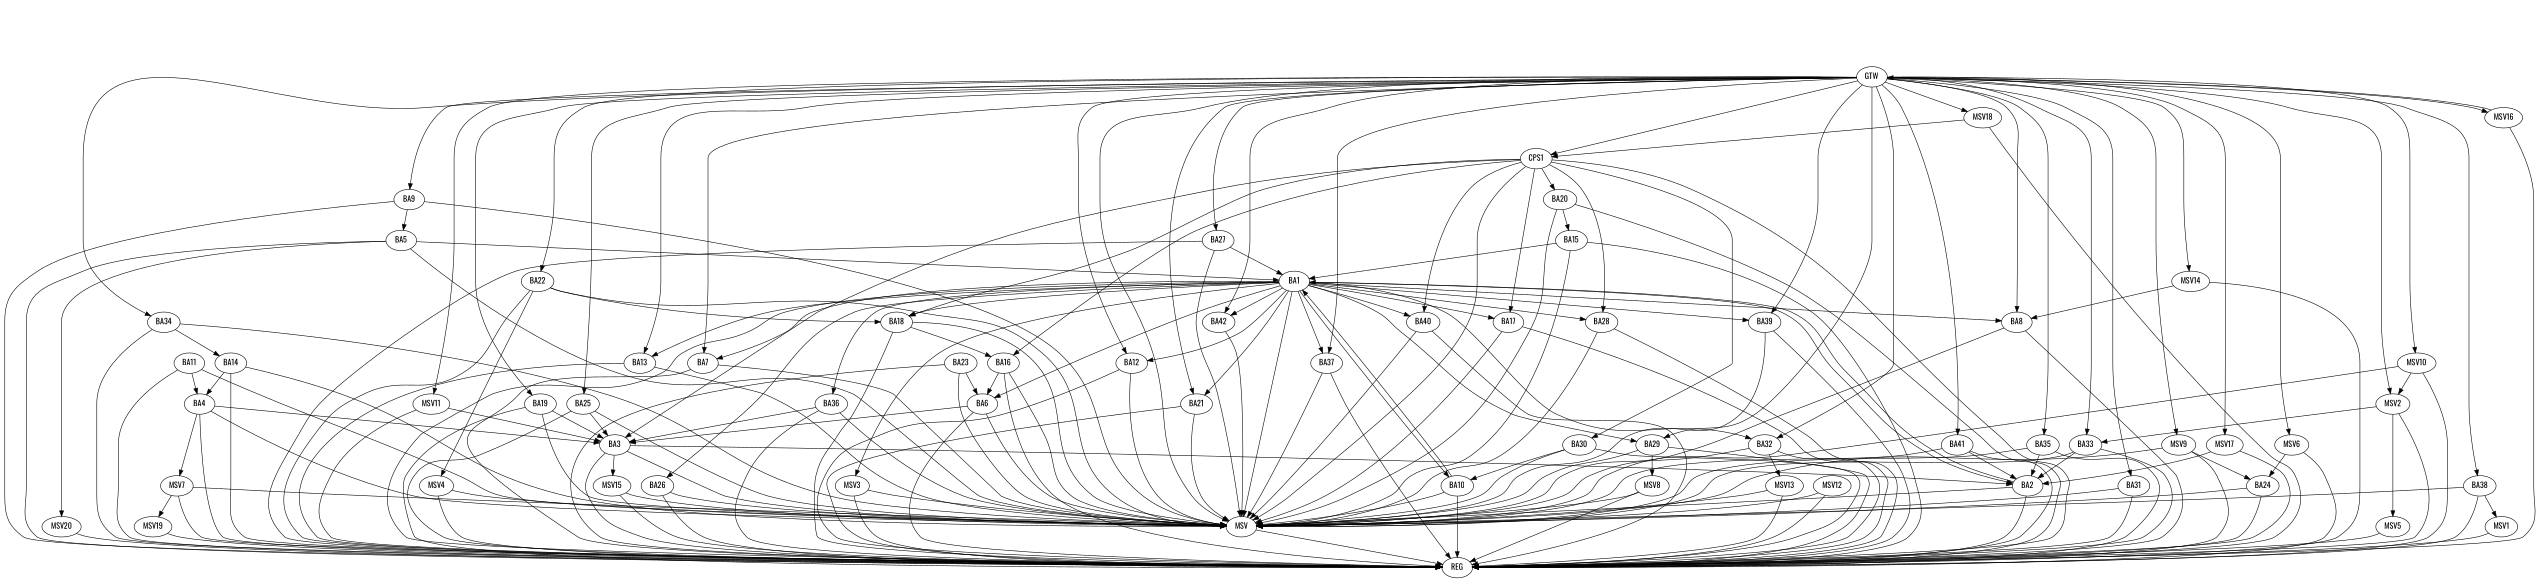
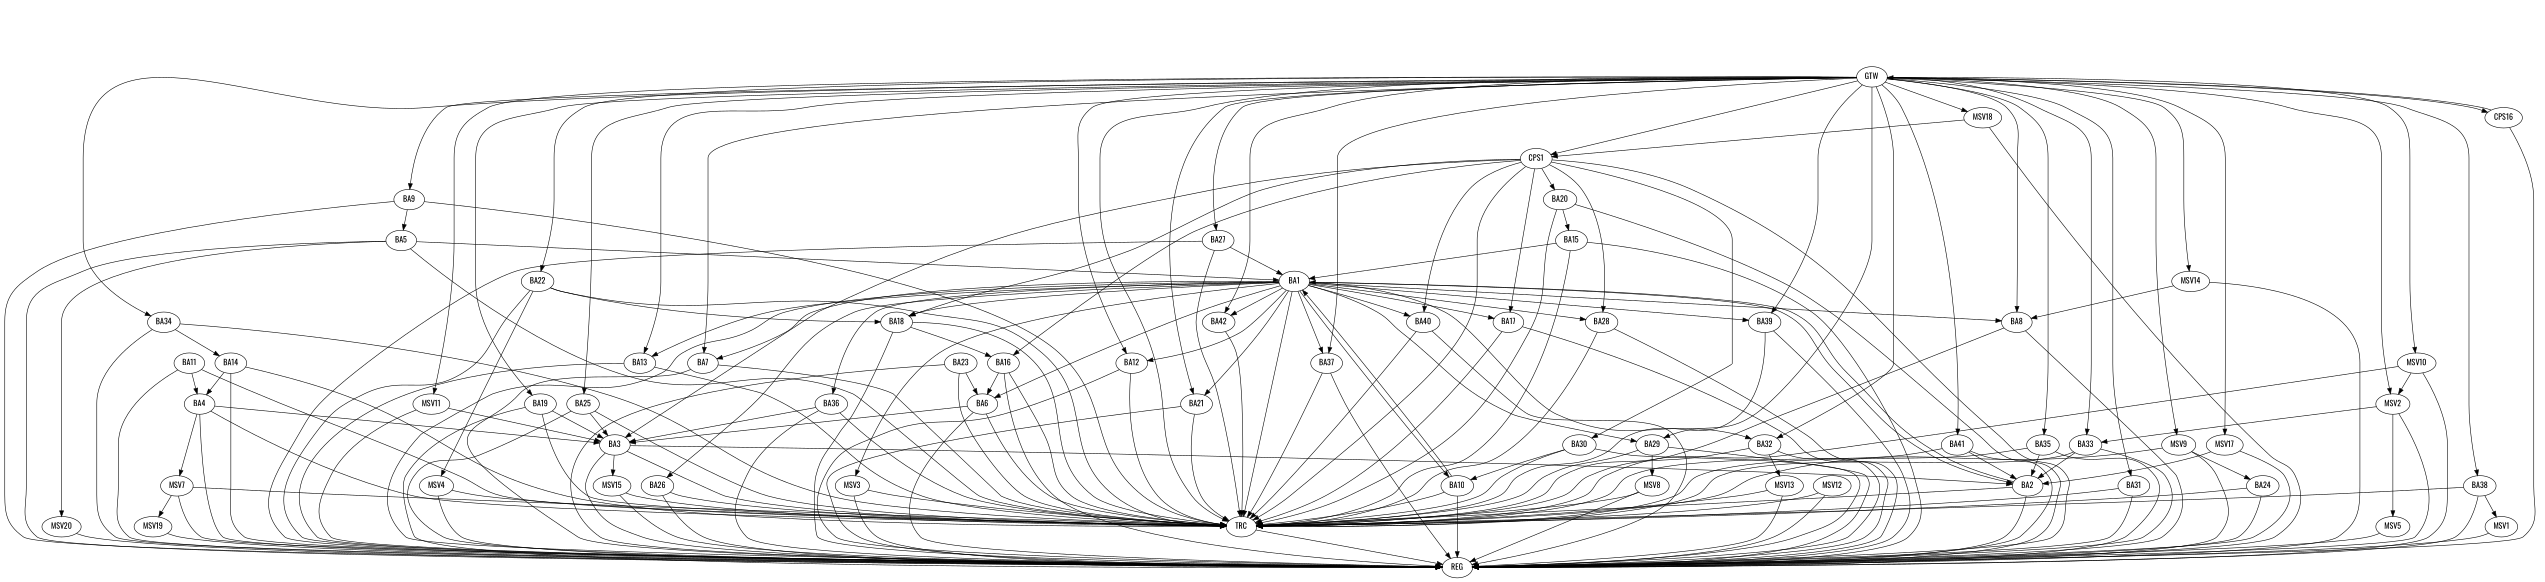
(2504, 118) -> (2504, 118)
(2292, 445) -> none
(1241, 527) -> (1241, 527)
